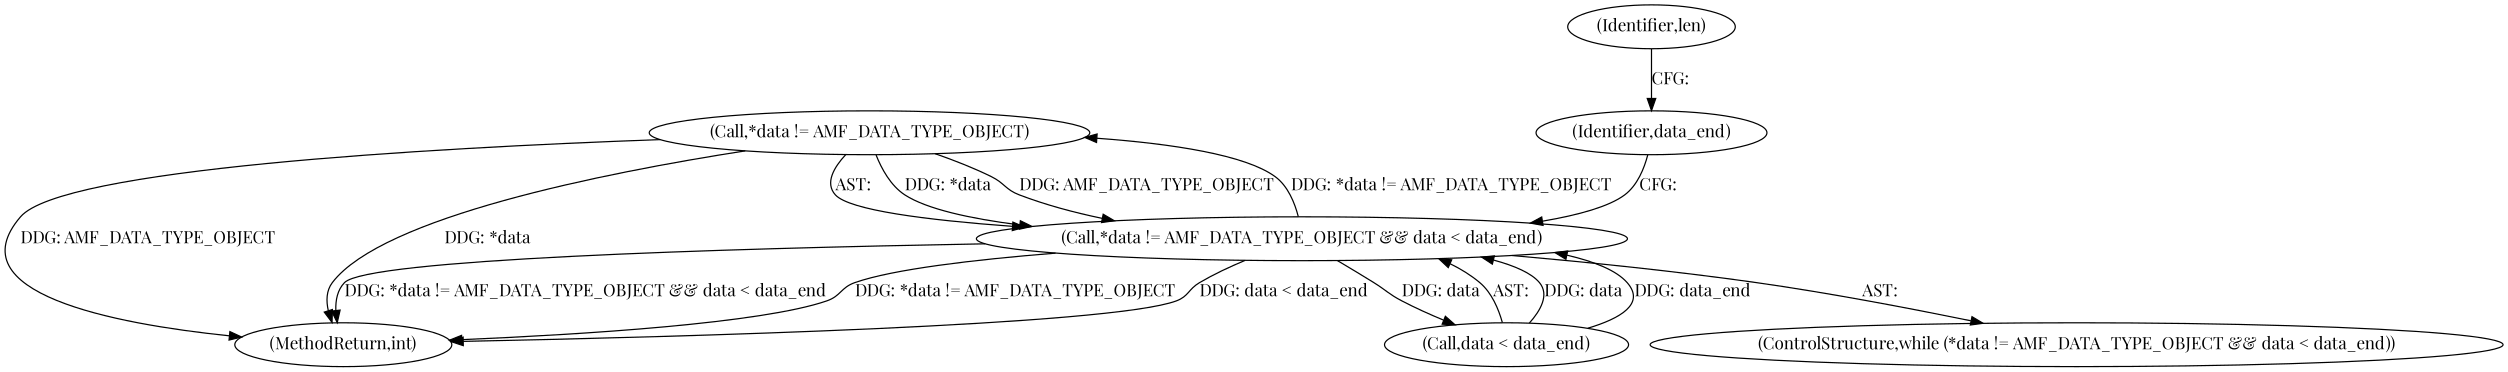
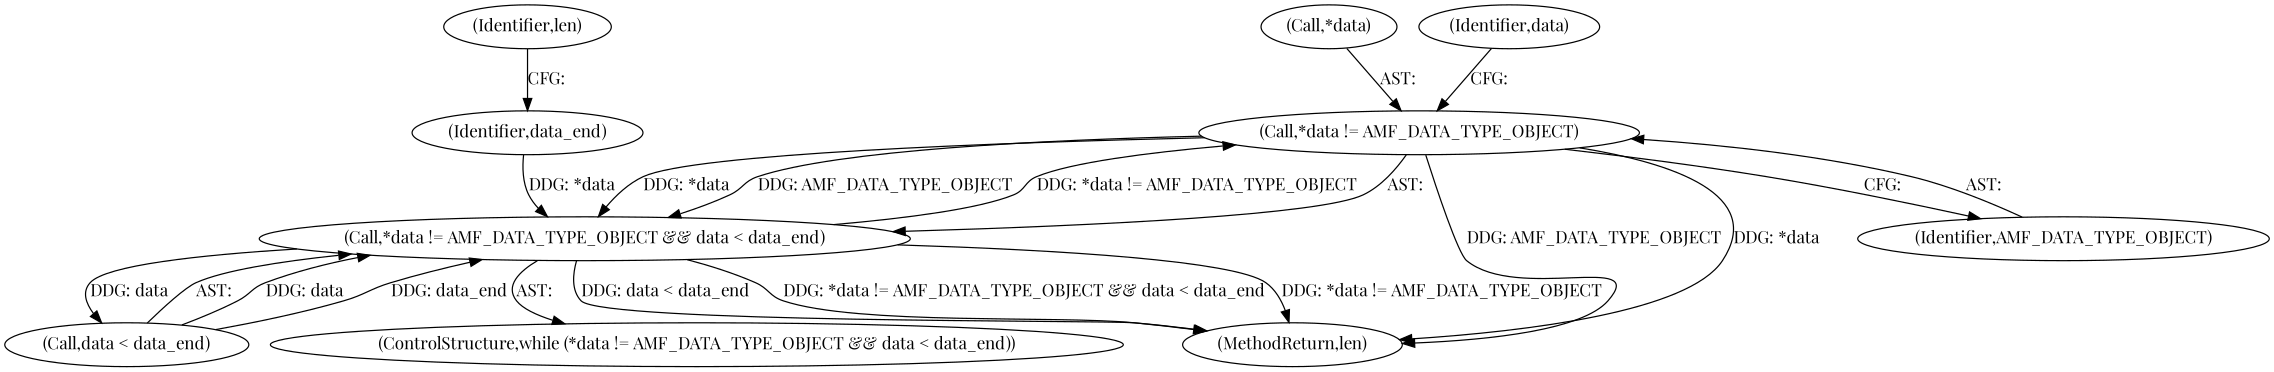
none -> (1329, 27)
none -> (1509, 27)
(1661, 186) -> (572, 186)
none -> (2064, 239)
(343, 345) -> (1292, 345)
